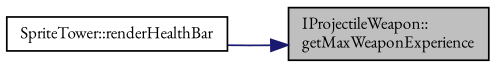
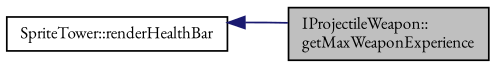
(249, 45) -> (267, 23)
